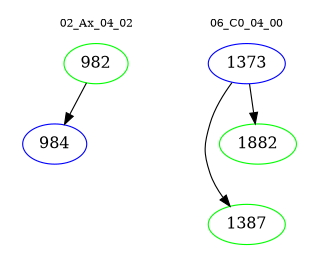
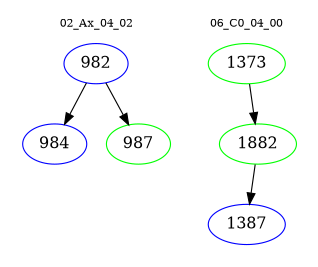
(96, 64) -> (96, 64)
(247, 64) -> (247, 64)
(206, 139) -> (253, 179)
none -> (138, 144)
(247, 224) -> (247, 224)
